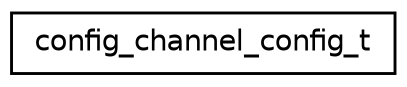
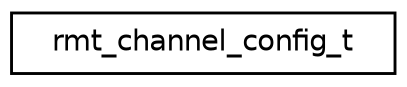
(203, 43) -> (203, 43)
